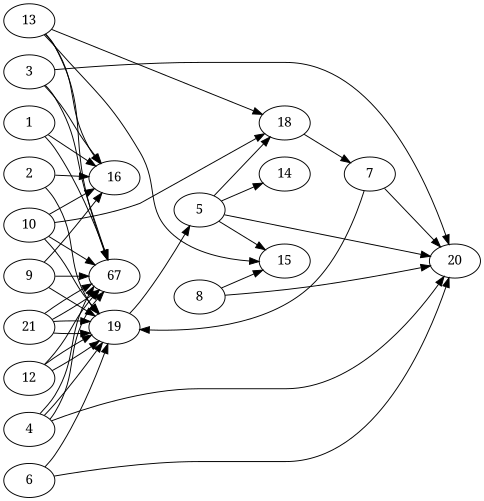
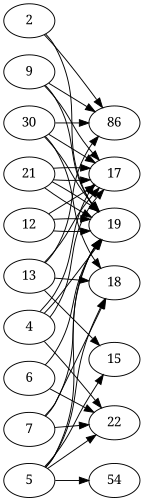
(29, 72) -> none
(29, 123) -> none
(323, 146) -> (75, 363)
(285, 174) -> (114, 480)
(114, 178) -> (114, 123)
(29, 225) -> (29, 123)
(455, 261) -> (114, 423)
(159, 275) -> (74, 358)
(114, 276) -> (114, 174)
(200, 297) -> none
